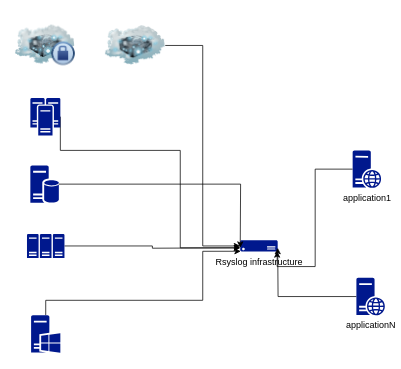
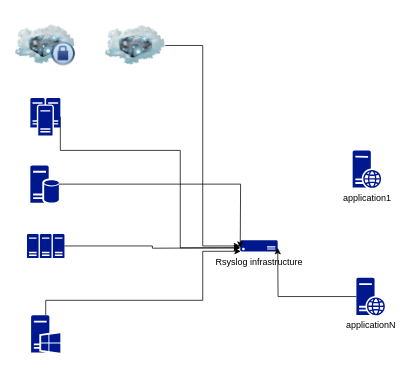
(315, 217) -> none
